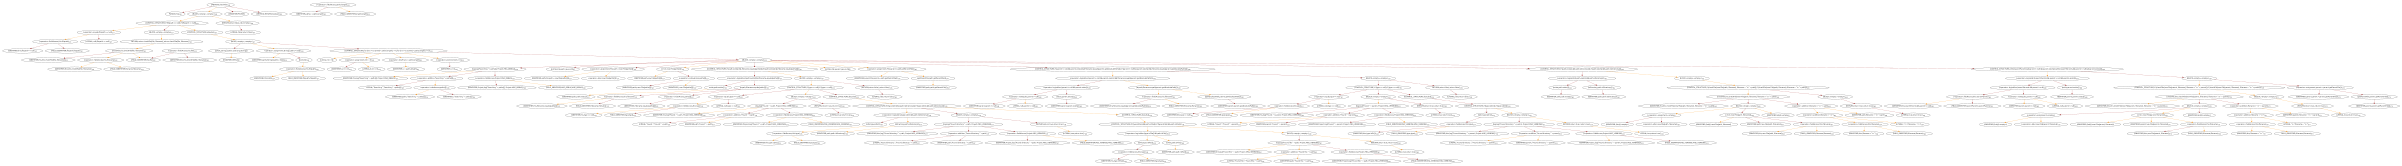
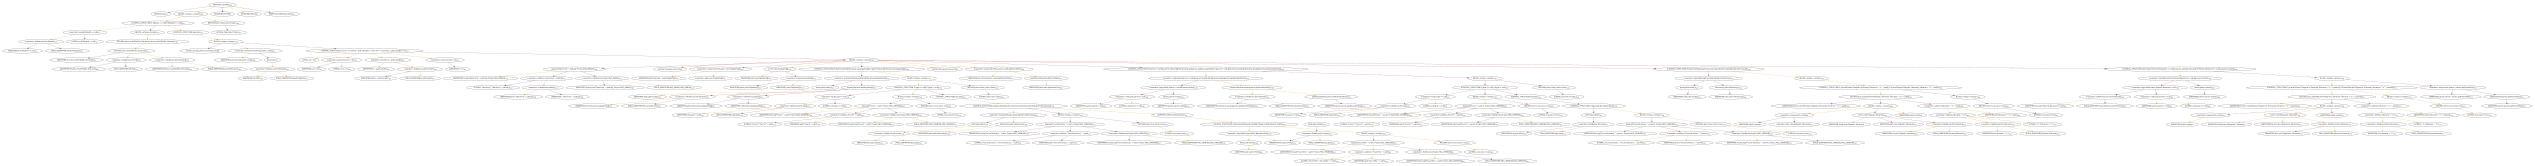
(136, 55) -> (129, 55)
(231, 55) -> (235, 9)
none -> (403, 65)
none -> (696, 106)
(2041, 124) -> none
(1147, 138) -> (1265, 138)
